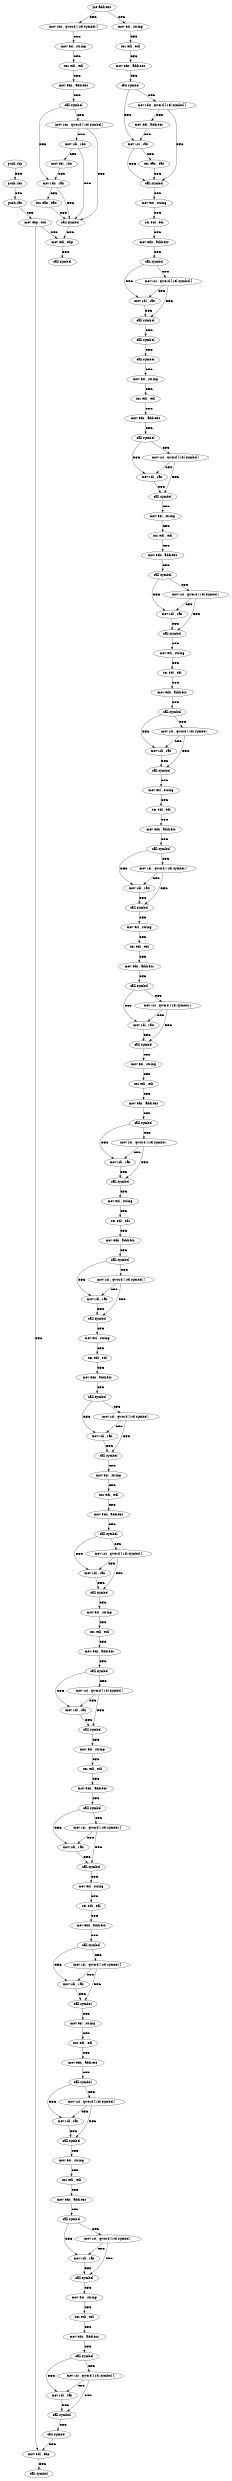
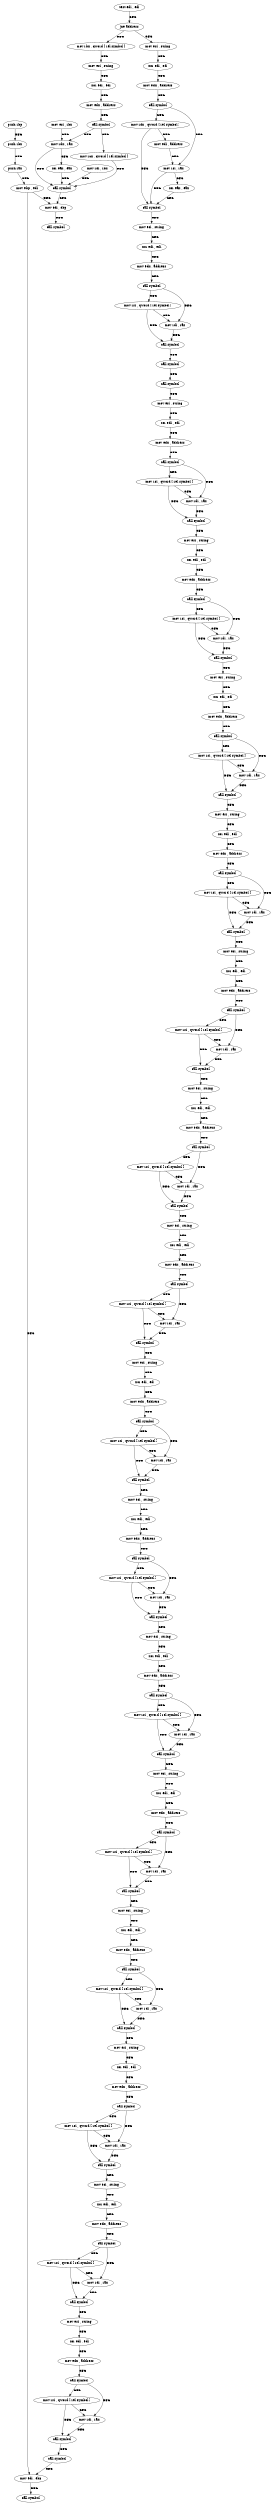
none -> (129, 7)
(78, 134) -> none
(69, 153) -> none
